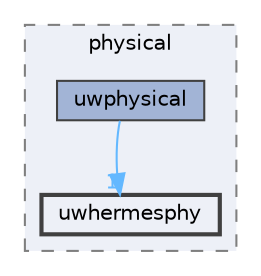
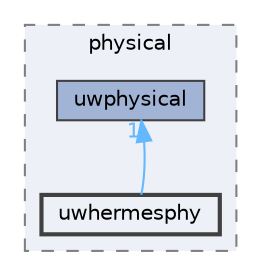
(117, 147) -> (144, 168)
